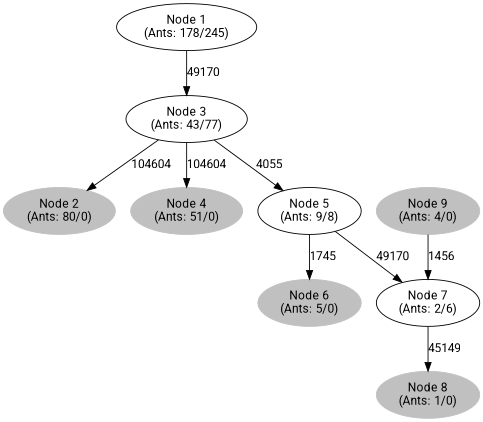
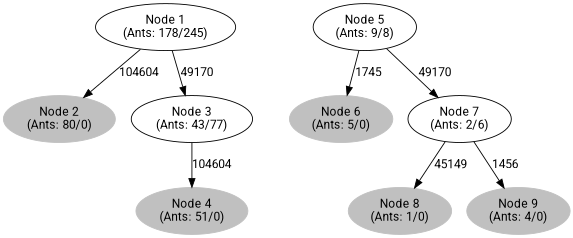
(126, 163) -> (116, 70)
(245, 163) -> none
(428, 252) -> (487, 161)
